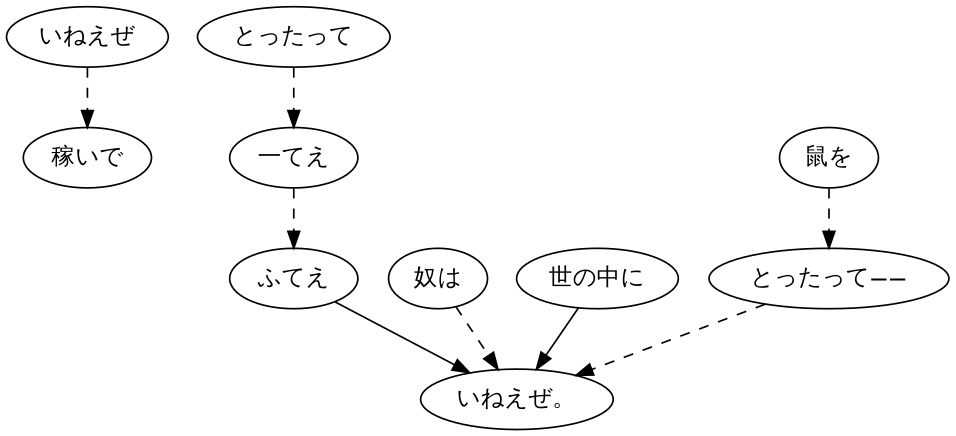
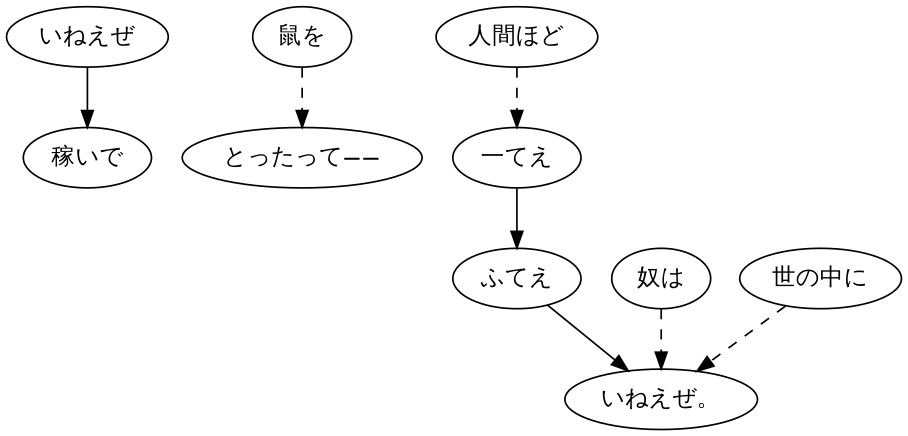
(294, 37) -> (517, 37)
(87, 89) -> (87, 89)
(294, 210) -> (517, 210)
(562, 331) -> (748, 334)
(678, 337) -> none
